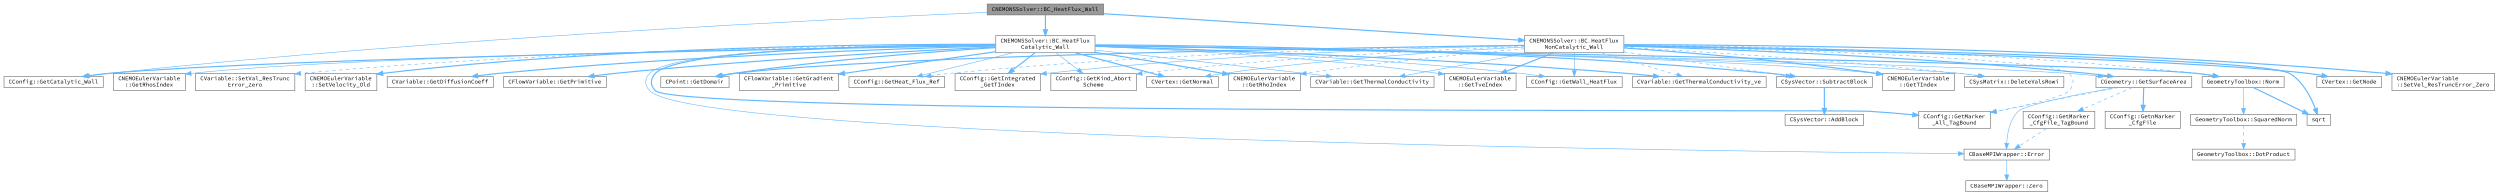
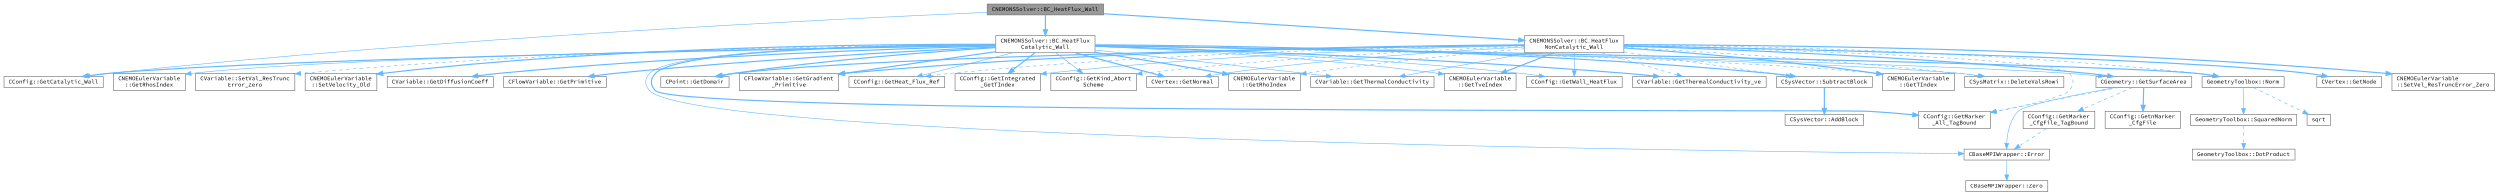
(1979, 53) -> (1014, 61)
(1486, 54) -> (1486, 54)
(2278, 100) -> (2278, 100)
